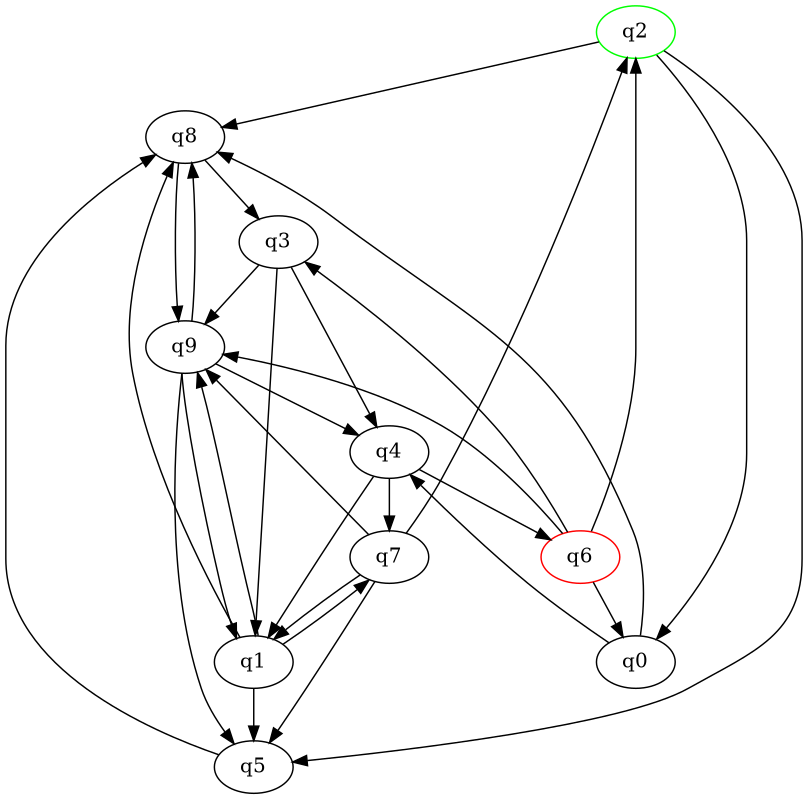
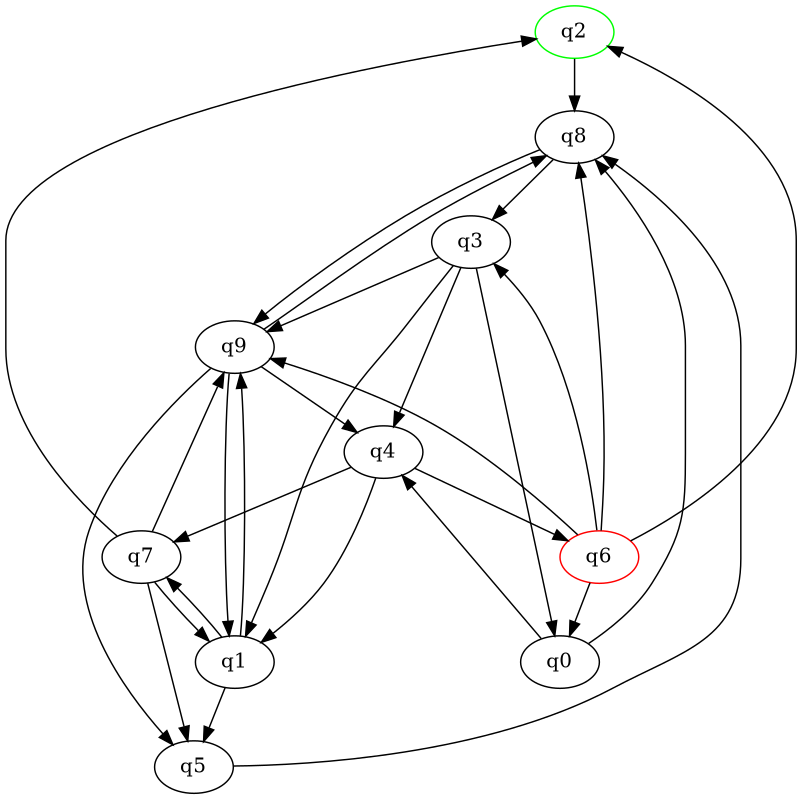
(747, 340) -> (514, 445)
(142, 414) -> (600, 354)
(802, 565) -> none
